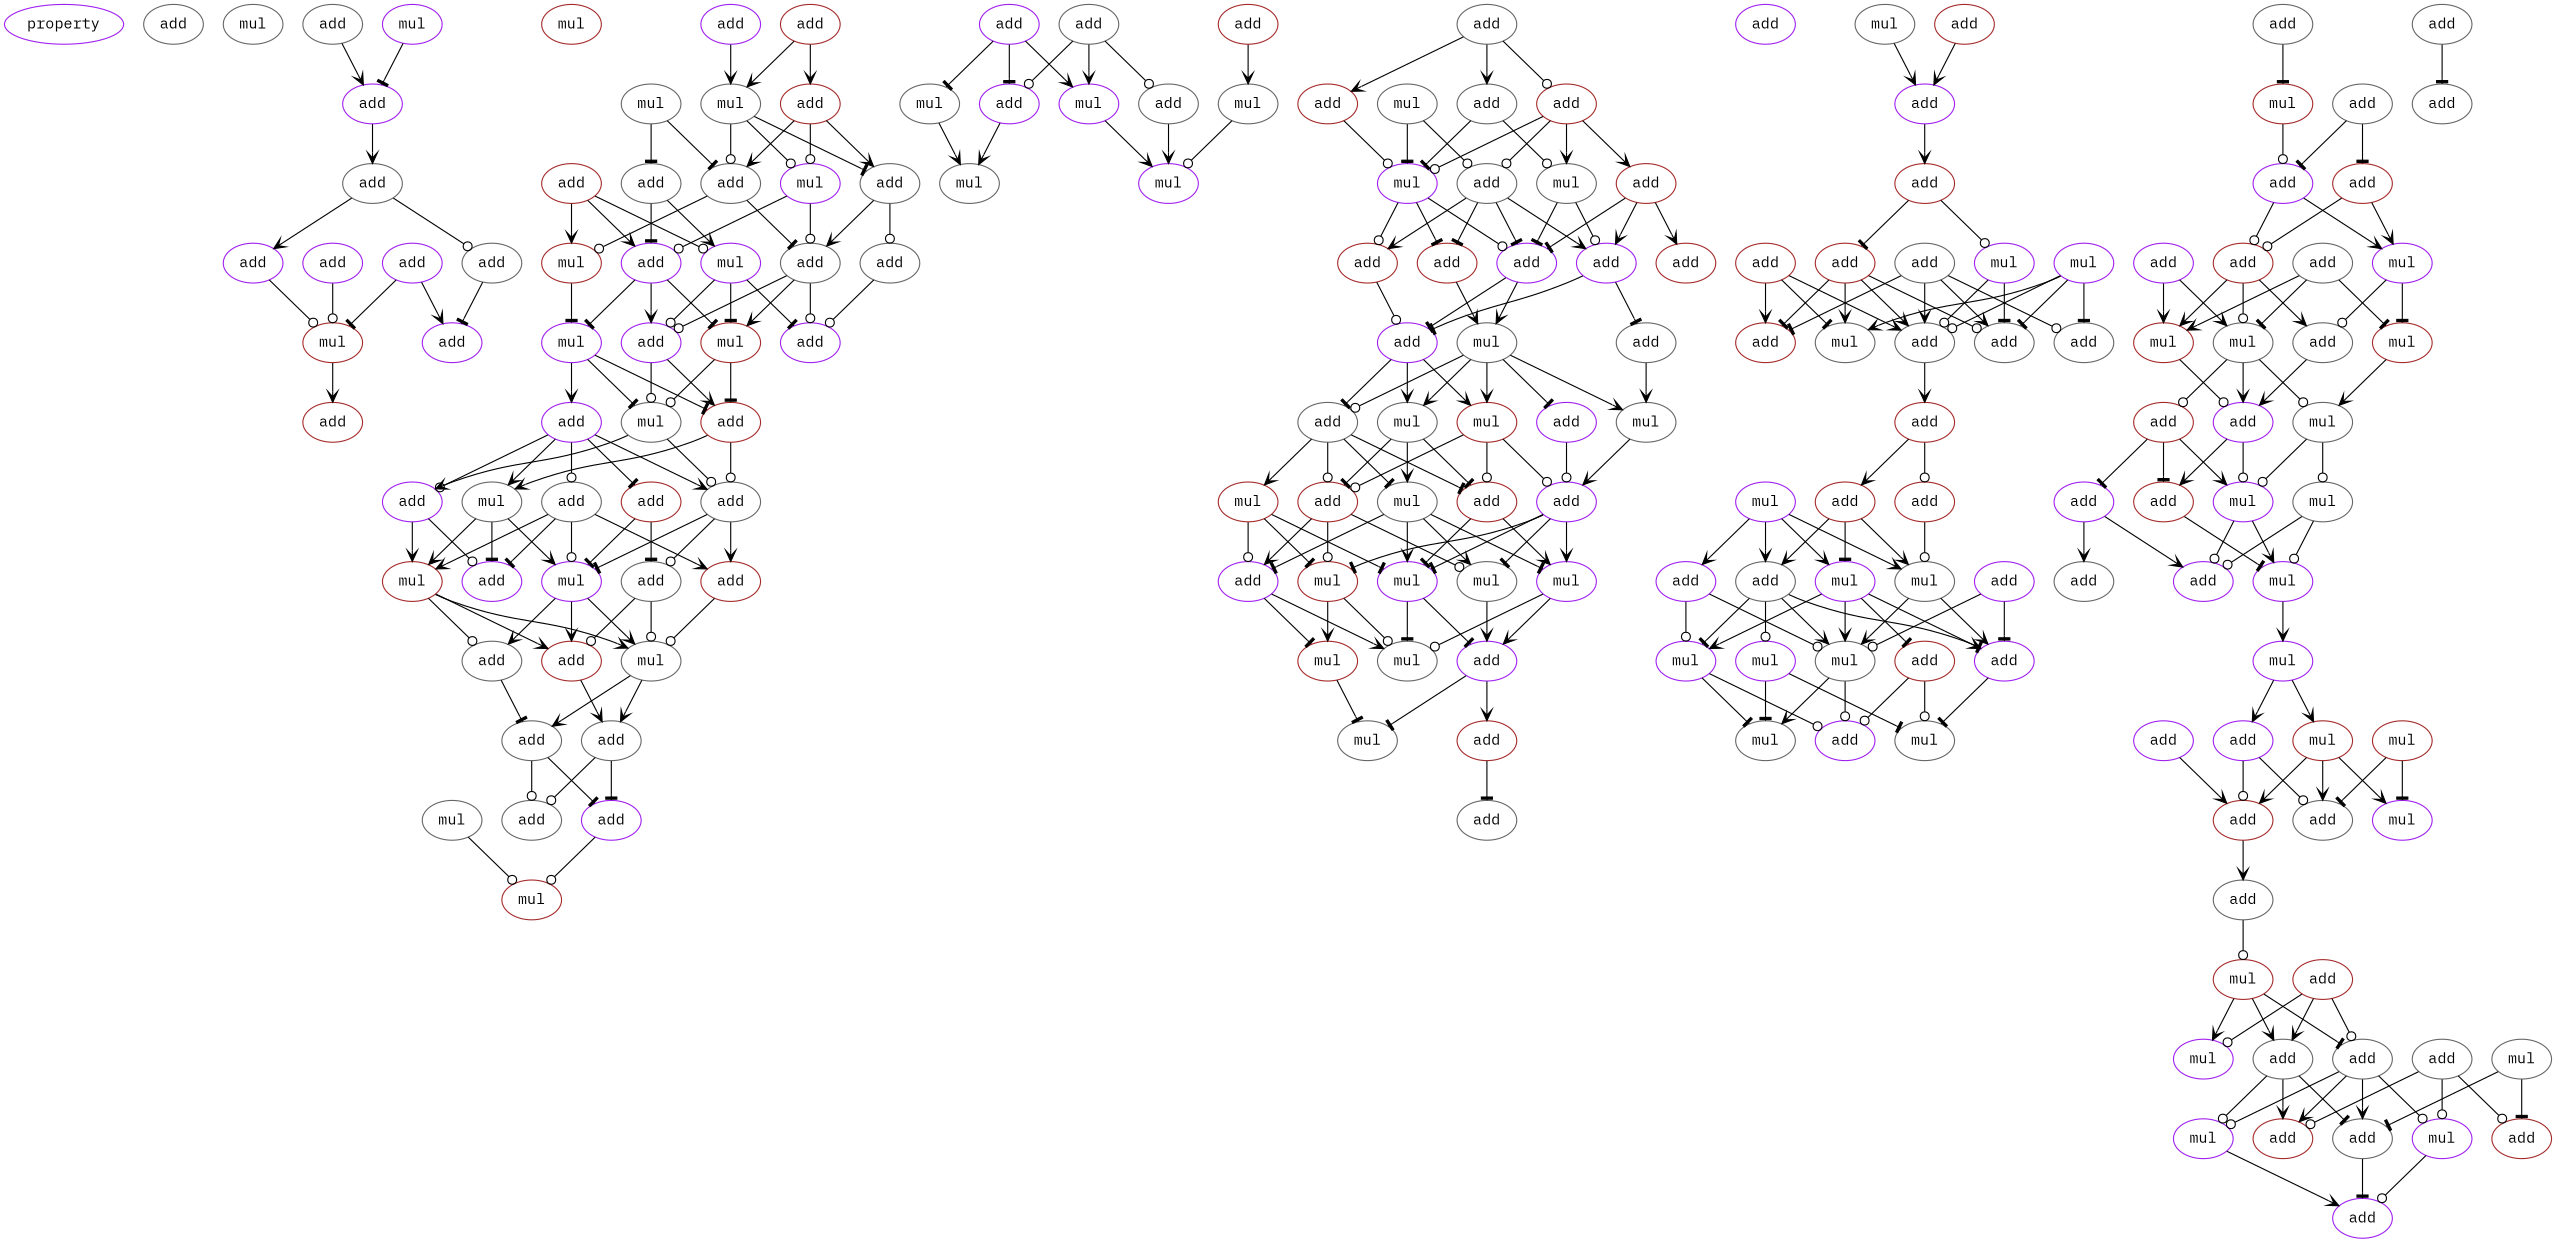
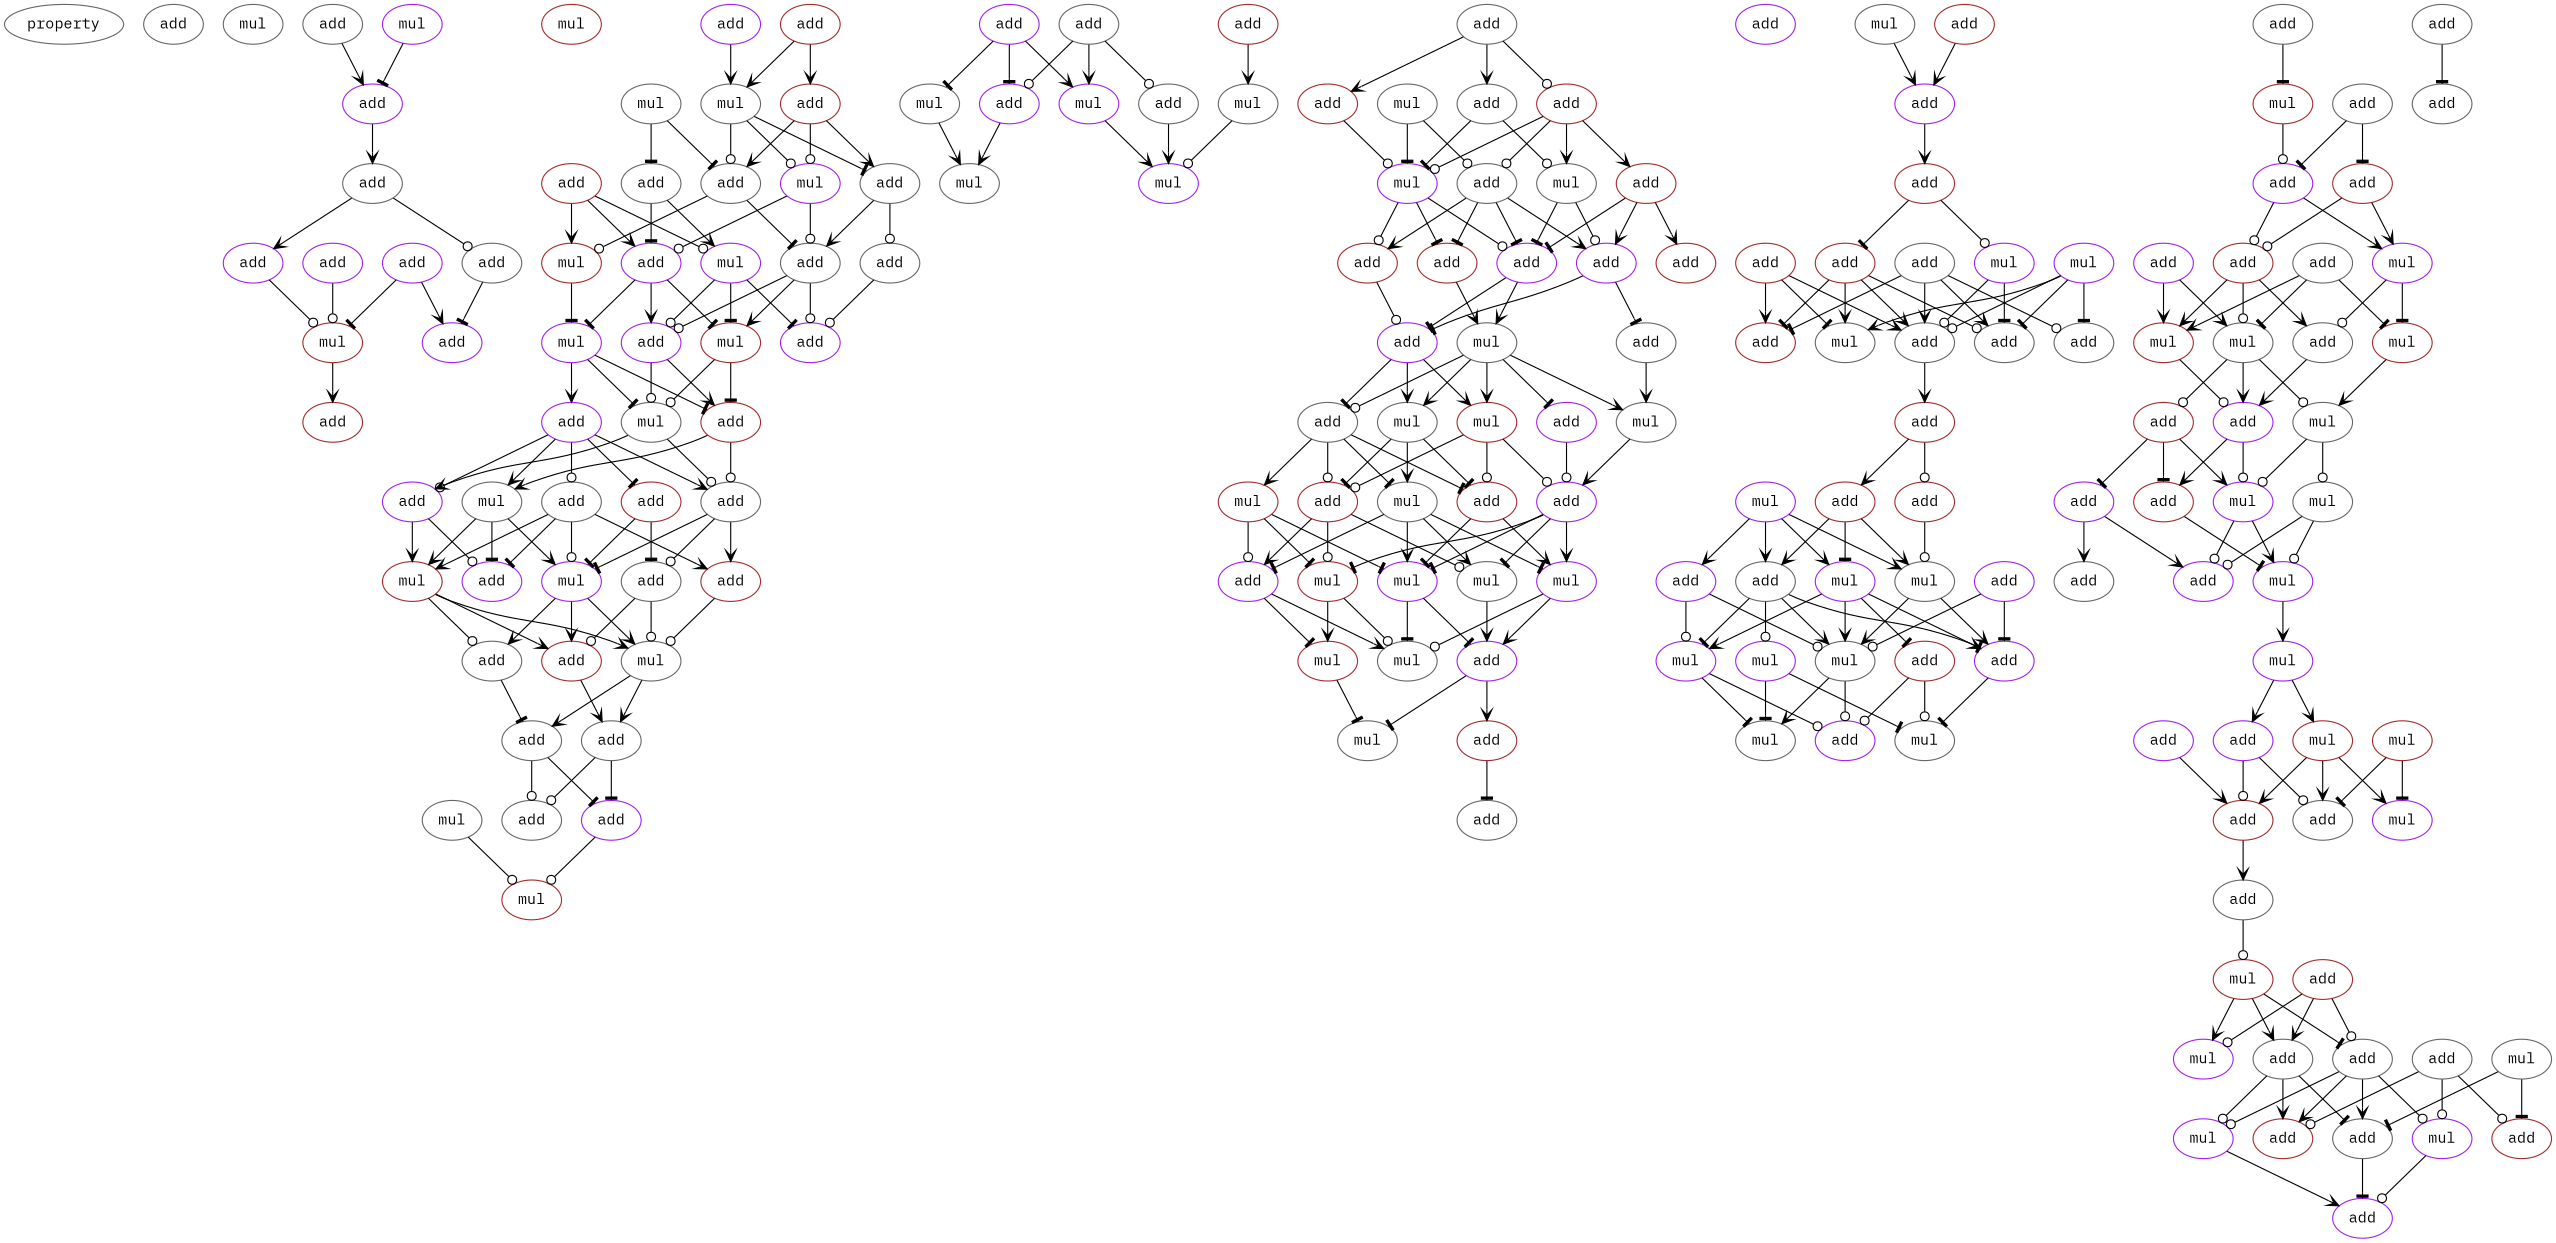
(64, 24) -> (64, 24)
